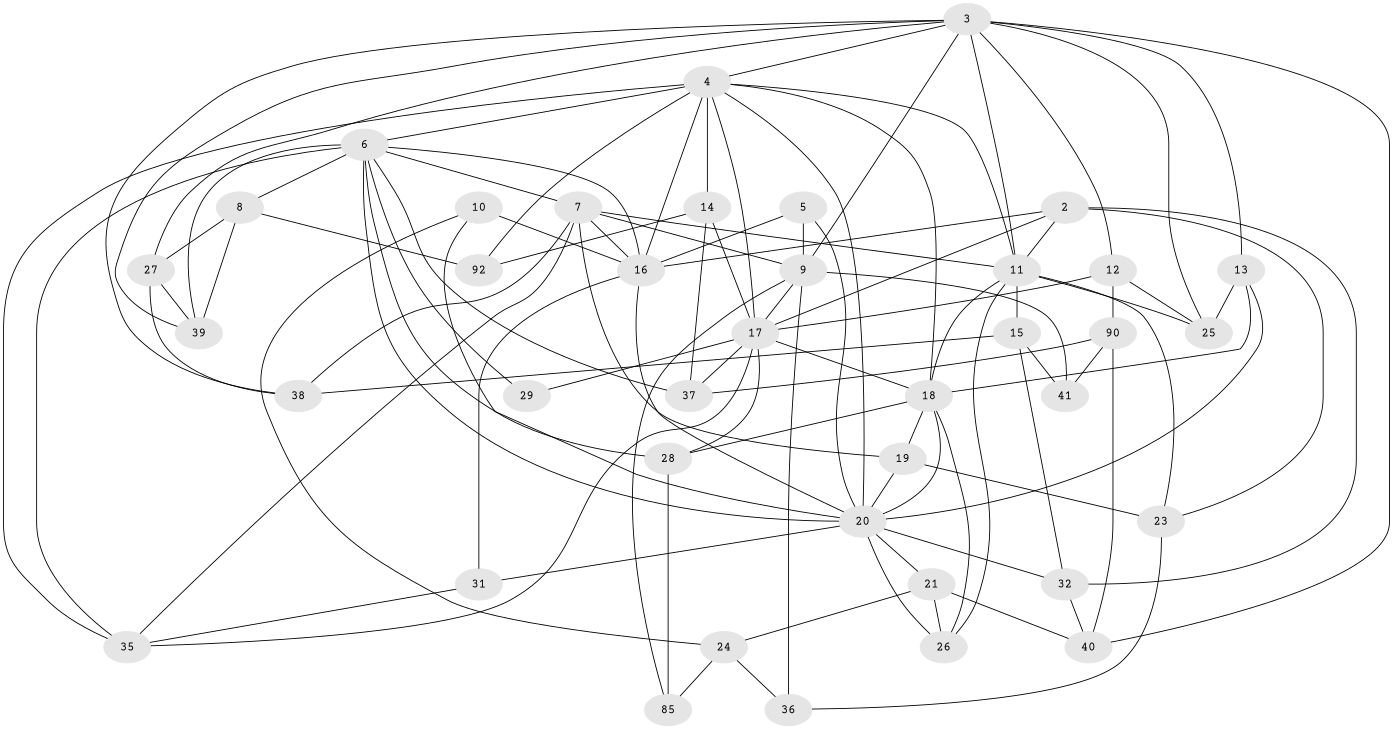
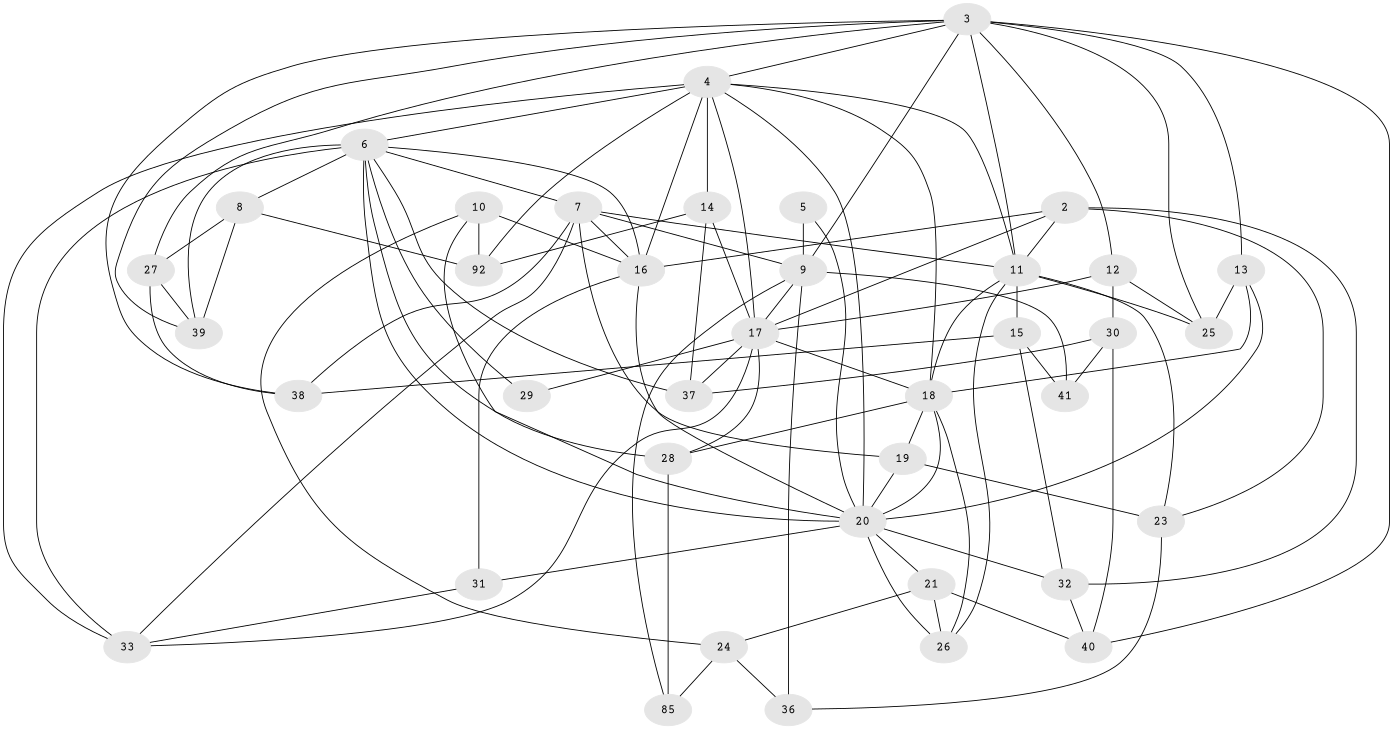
(725, 238) -> none
none -> (479, 239)
(1113, 333) -> (1113, 333)
(127, 647) -> (127, 647)
